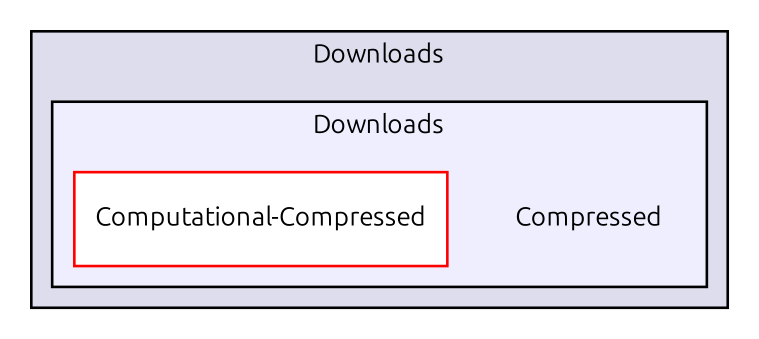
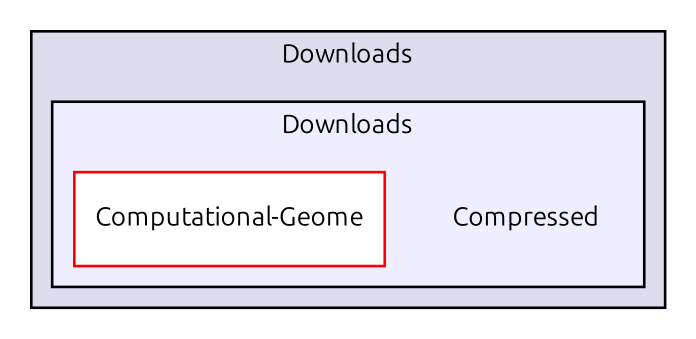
(261, 219) -> (230, 219)
